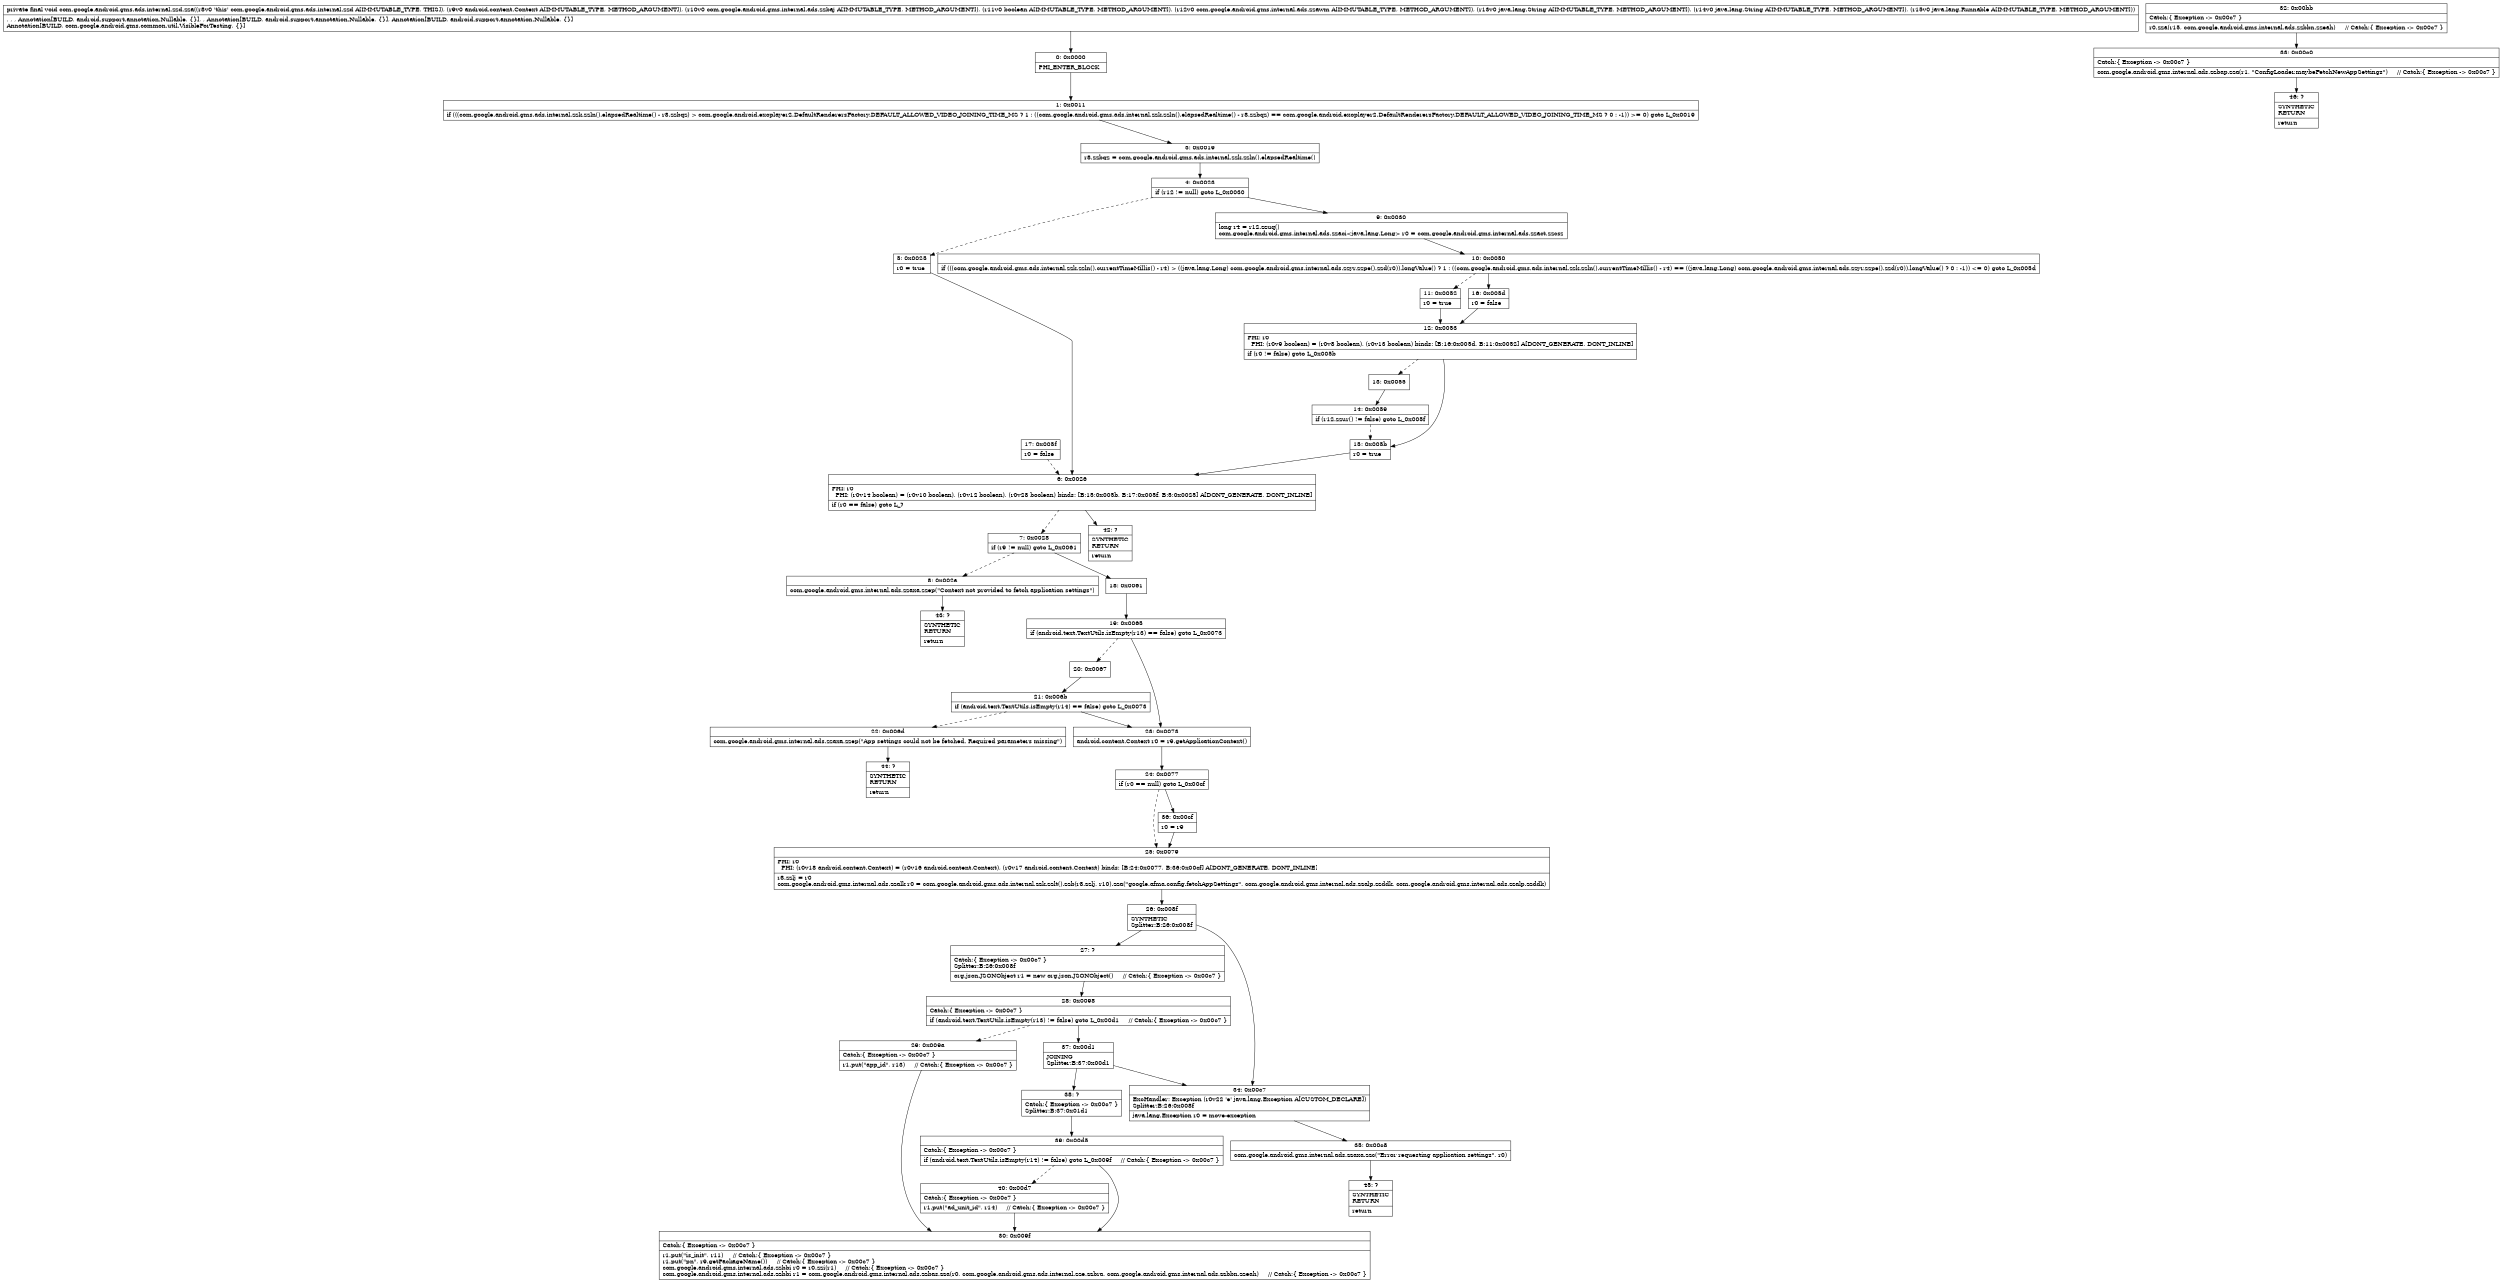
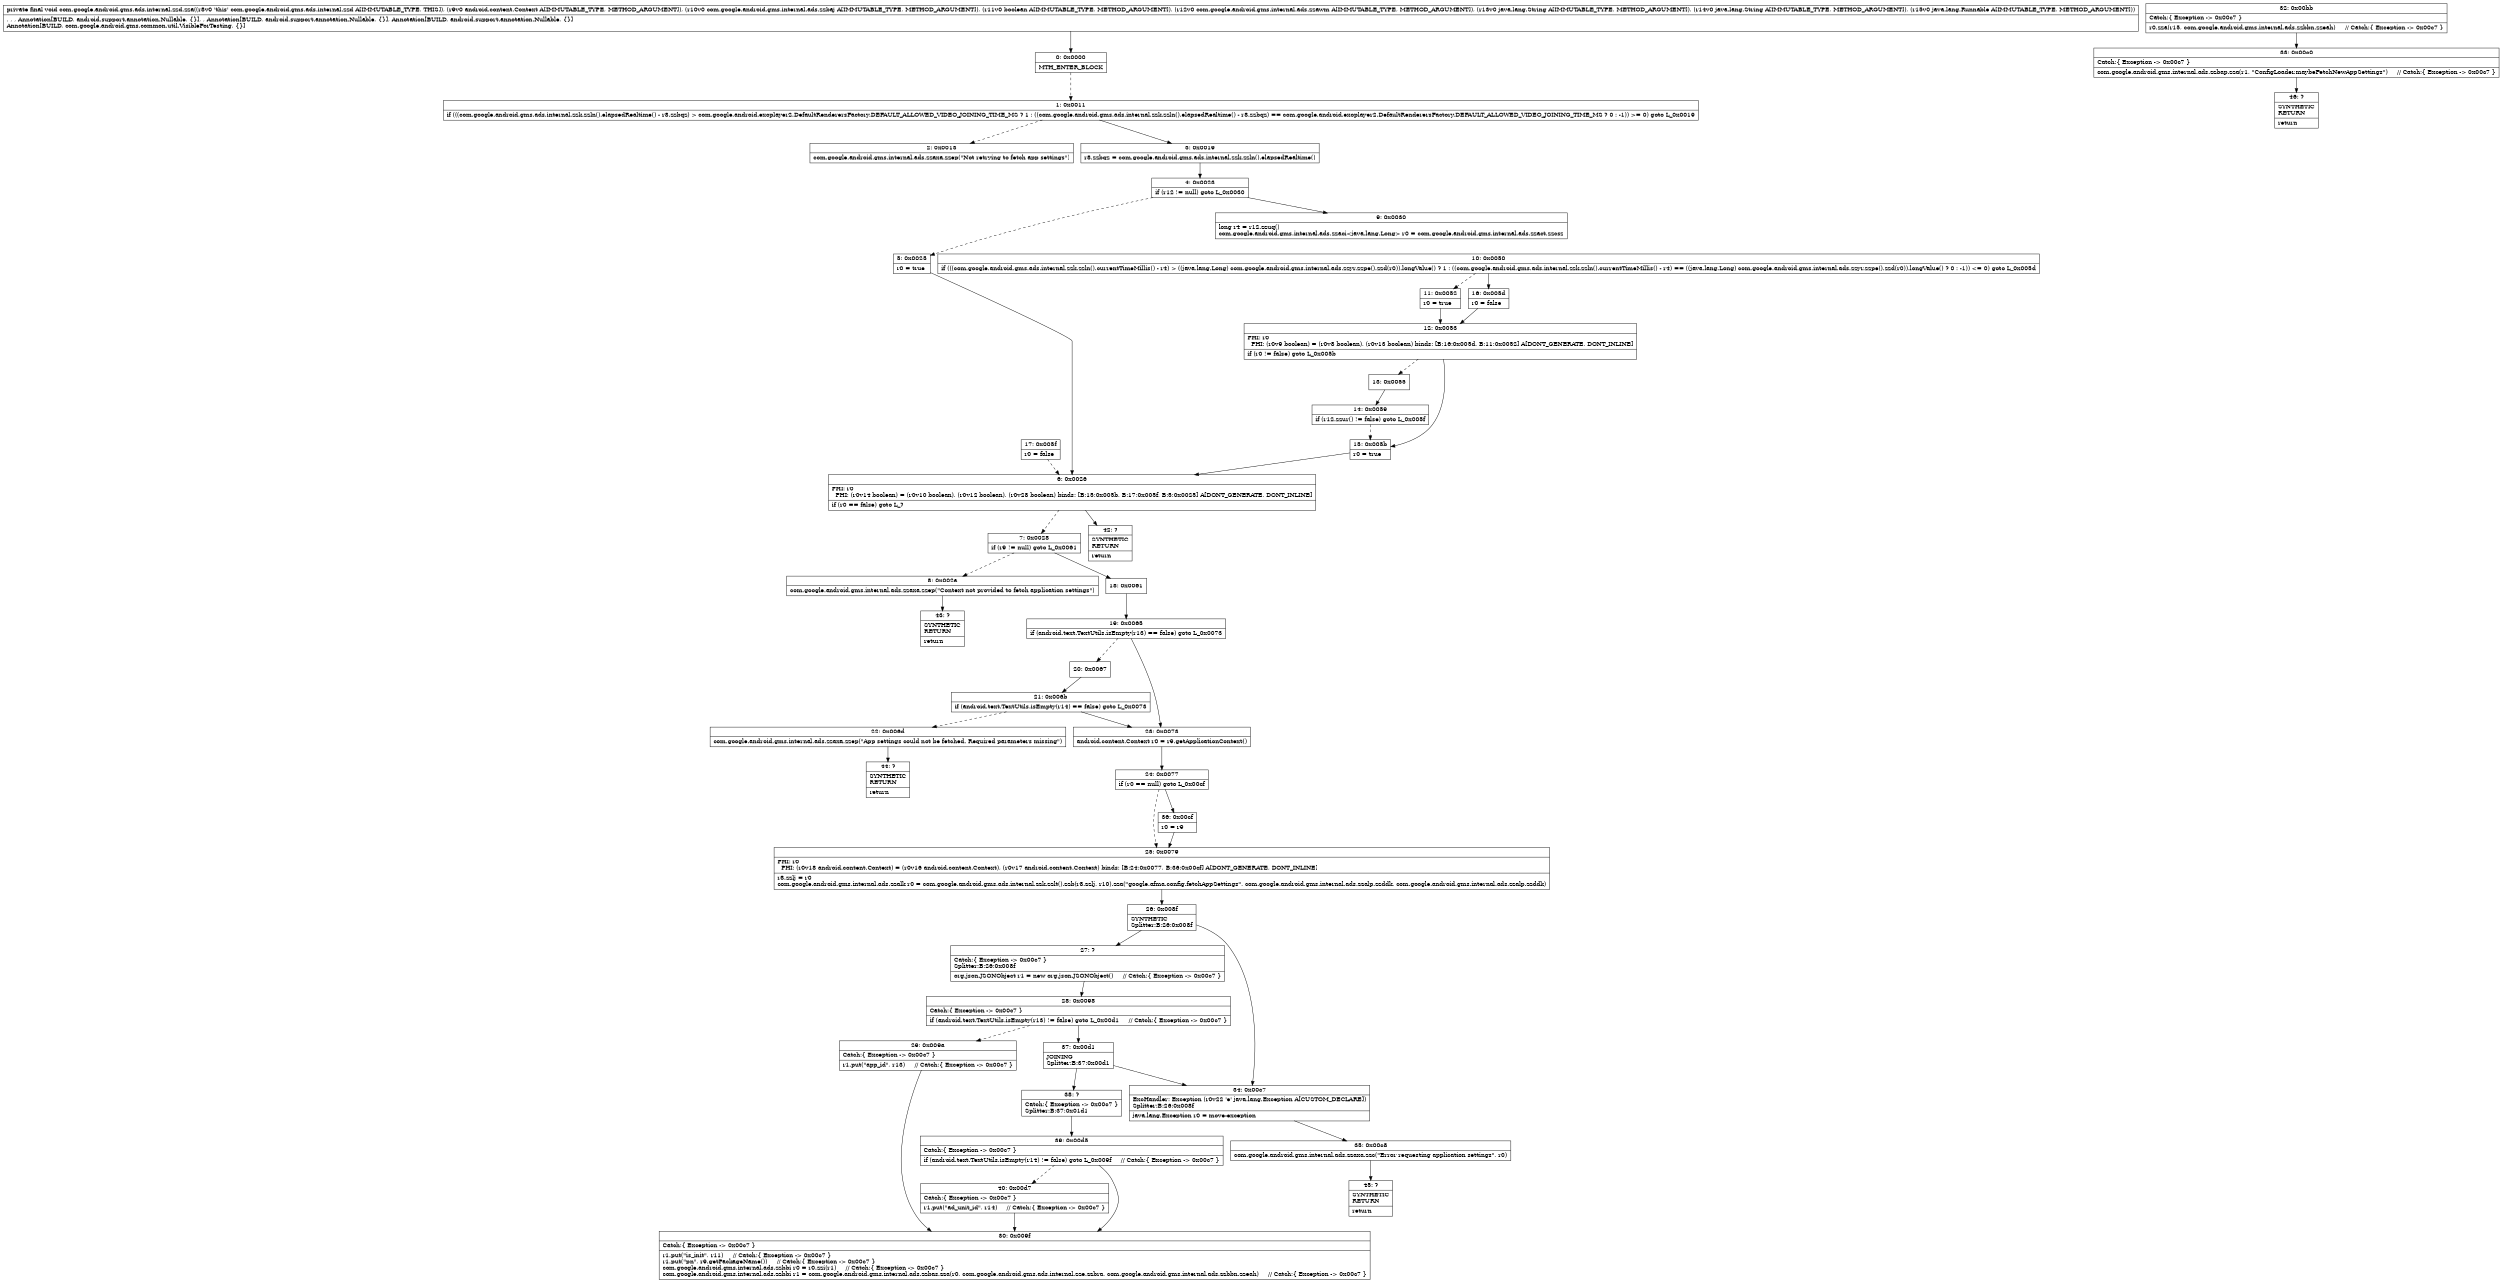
(1069, 68) -> (1071, 68)
(1071, 84) -> (1071, 84)
none -> (942, 153)
(1442, 246) -> none
